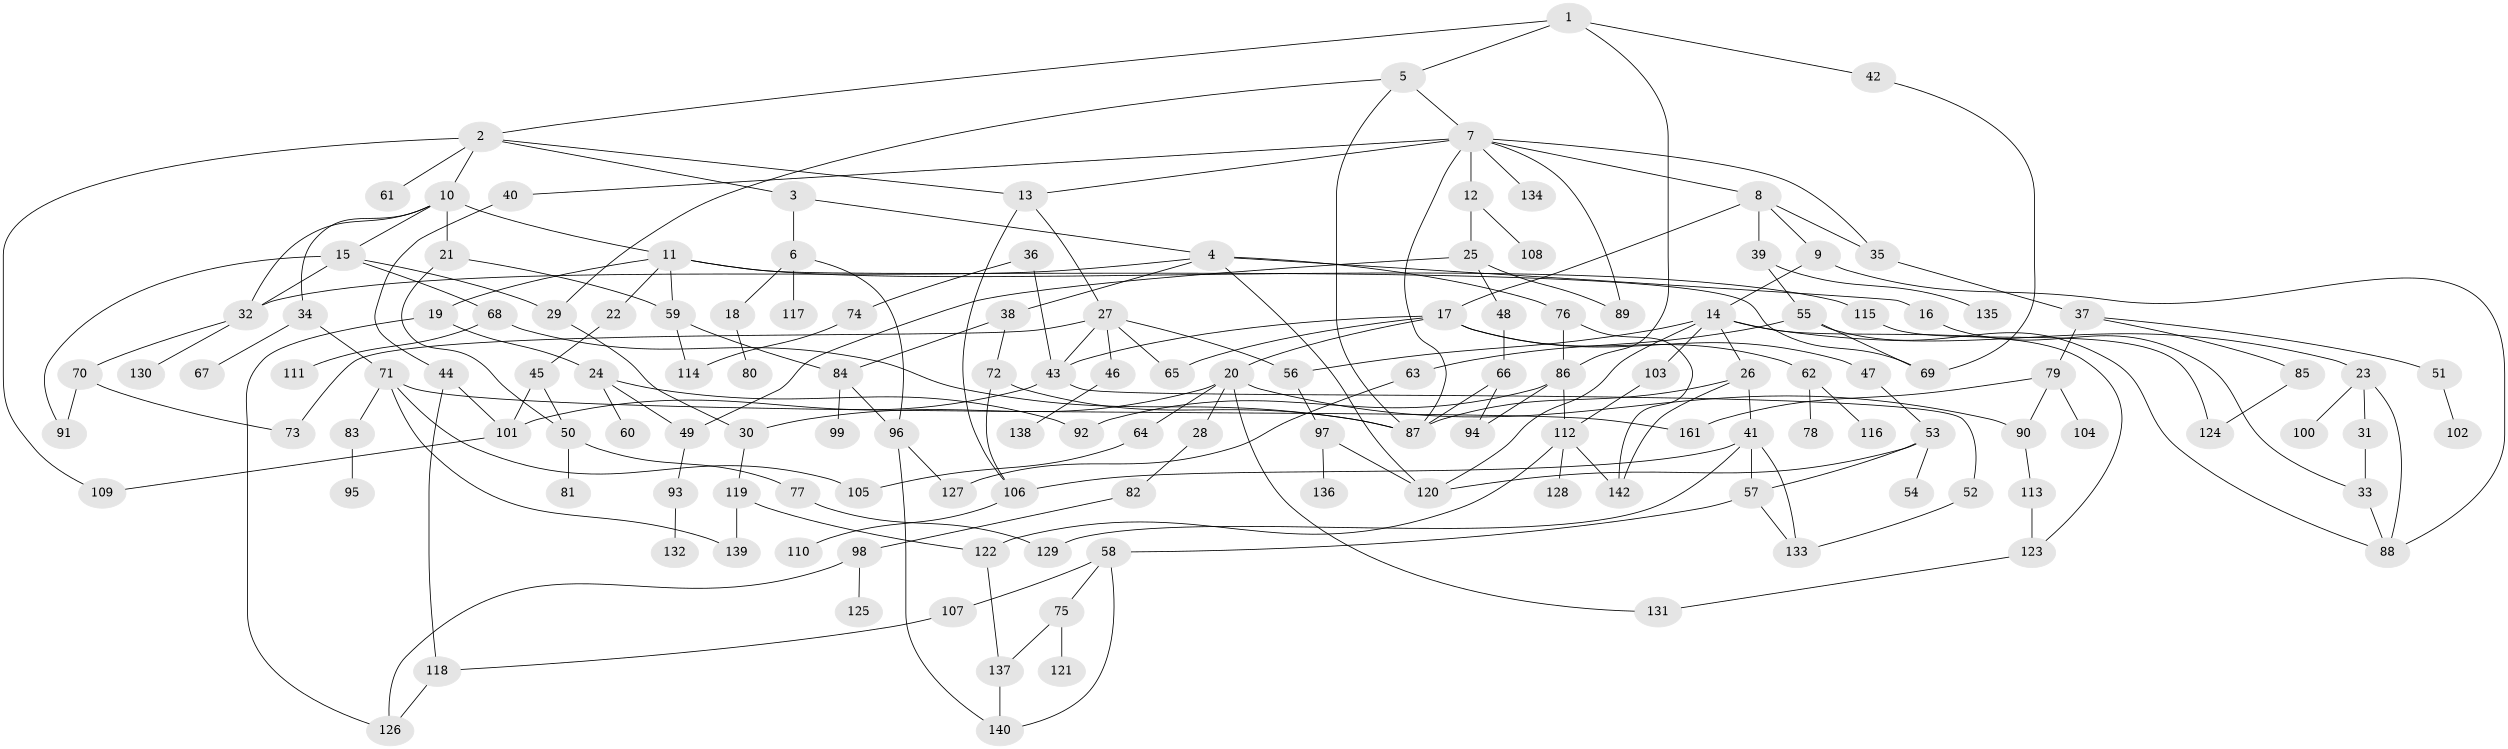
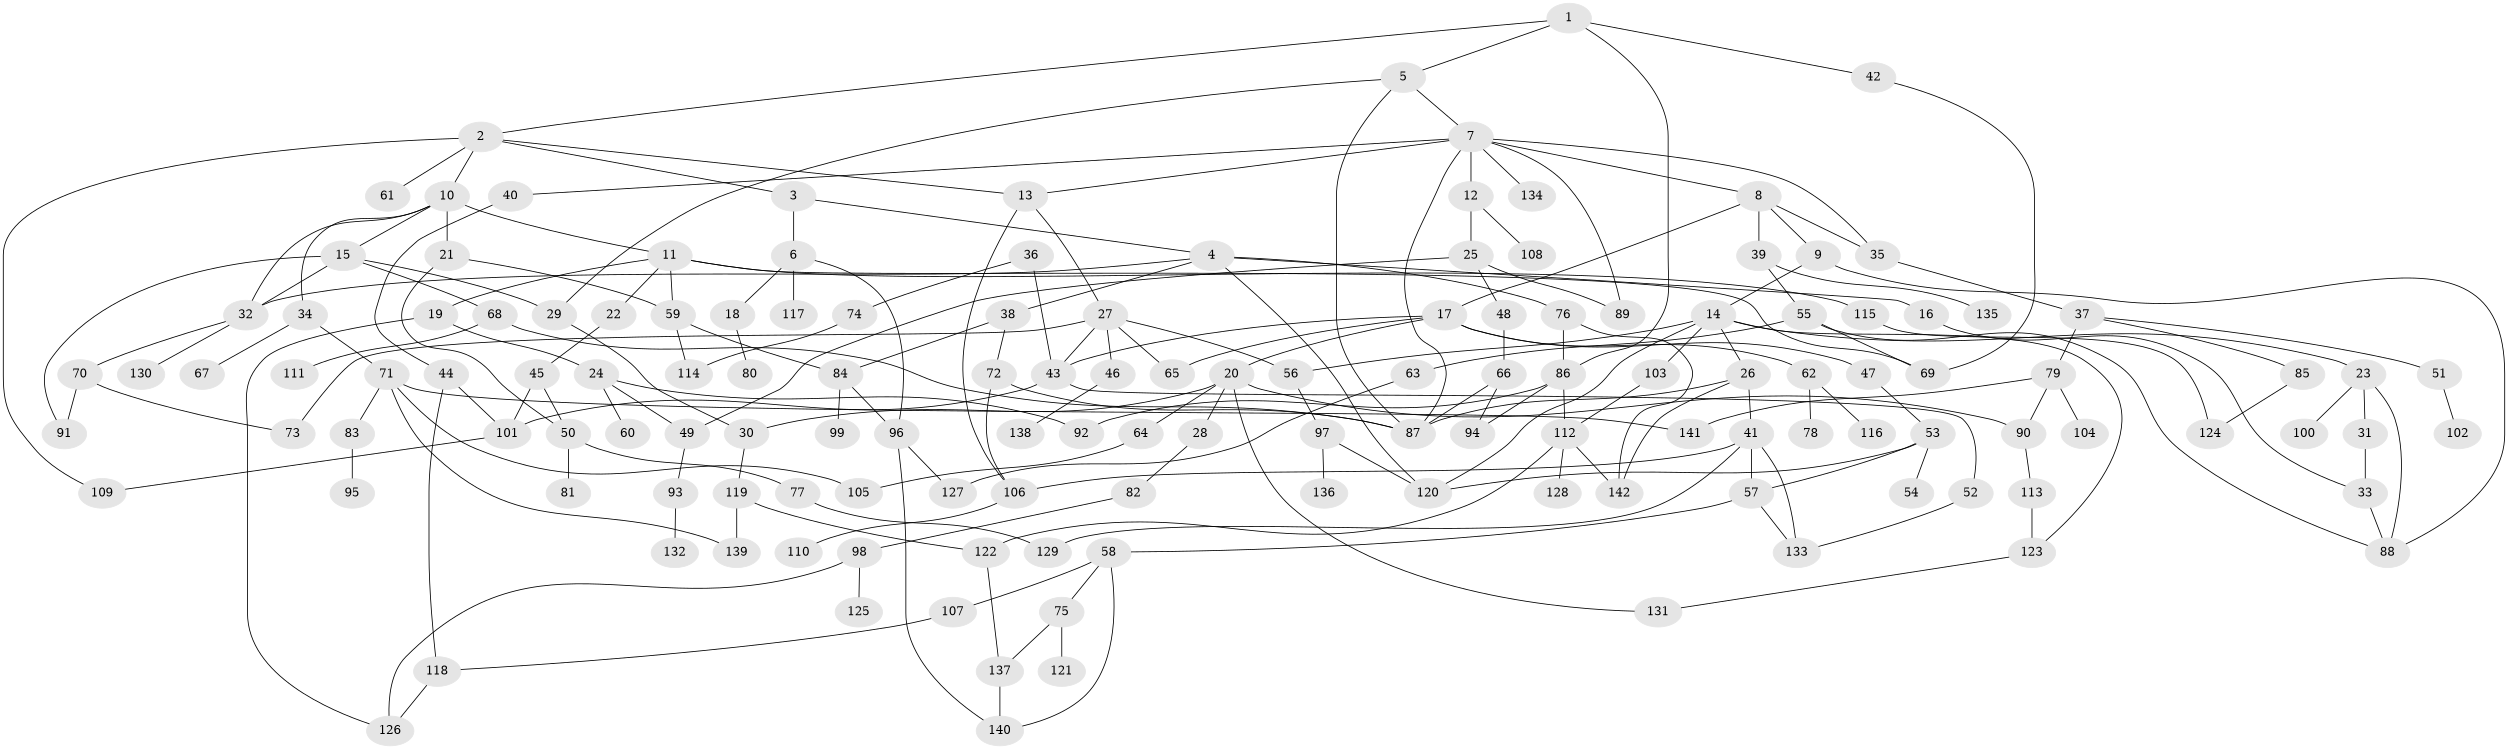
(1690, 434) -> (1690, 434)
